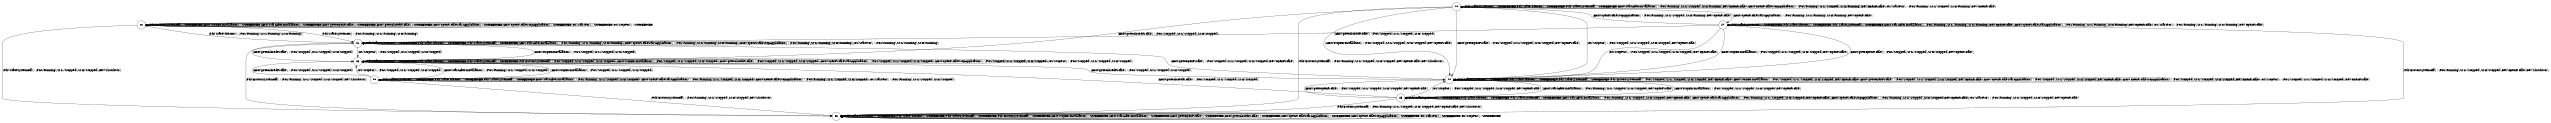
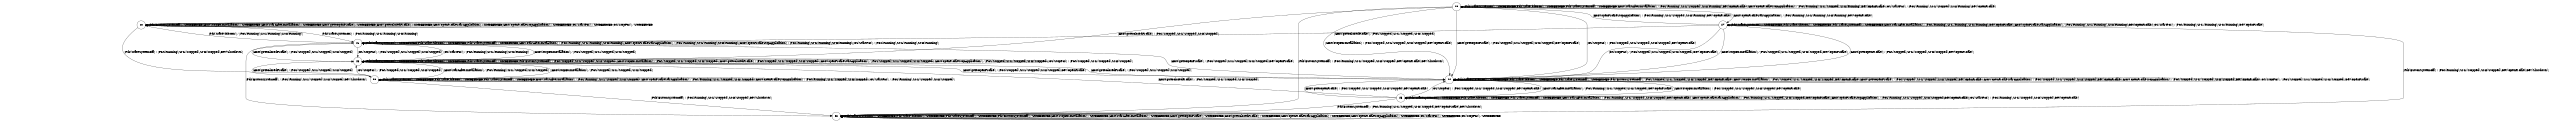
none -> (443, 53)
none -> (903, 67)
(320, 110) -> (229, 71)
